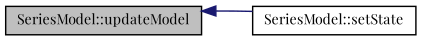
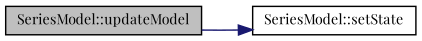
(234, 11) -> (220, 30)
